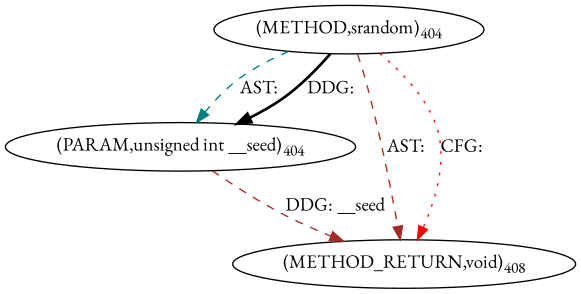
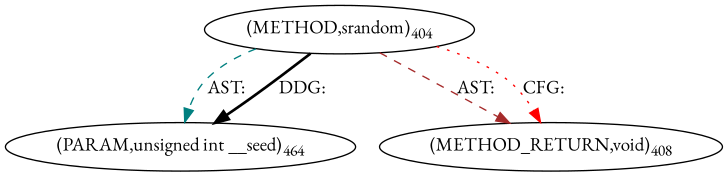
(294, 145) -> (294, 145)
(270, 207) -> none
